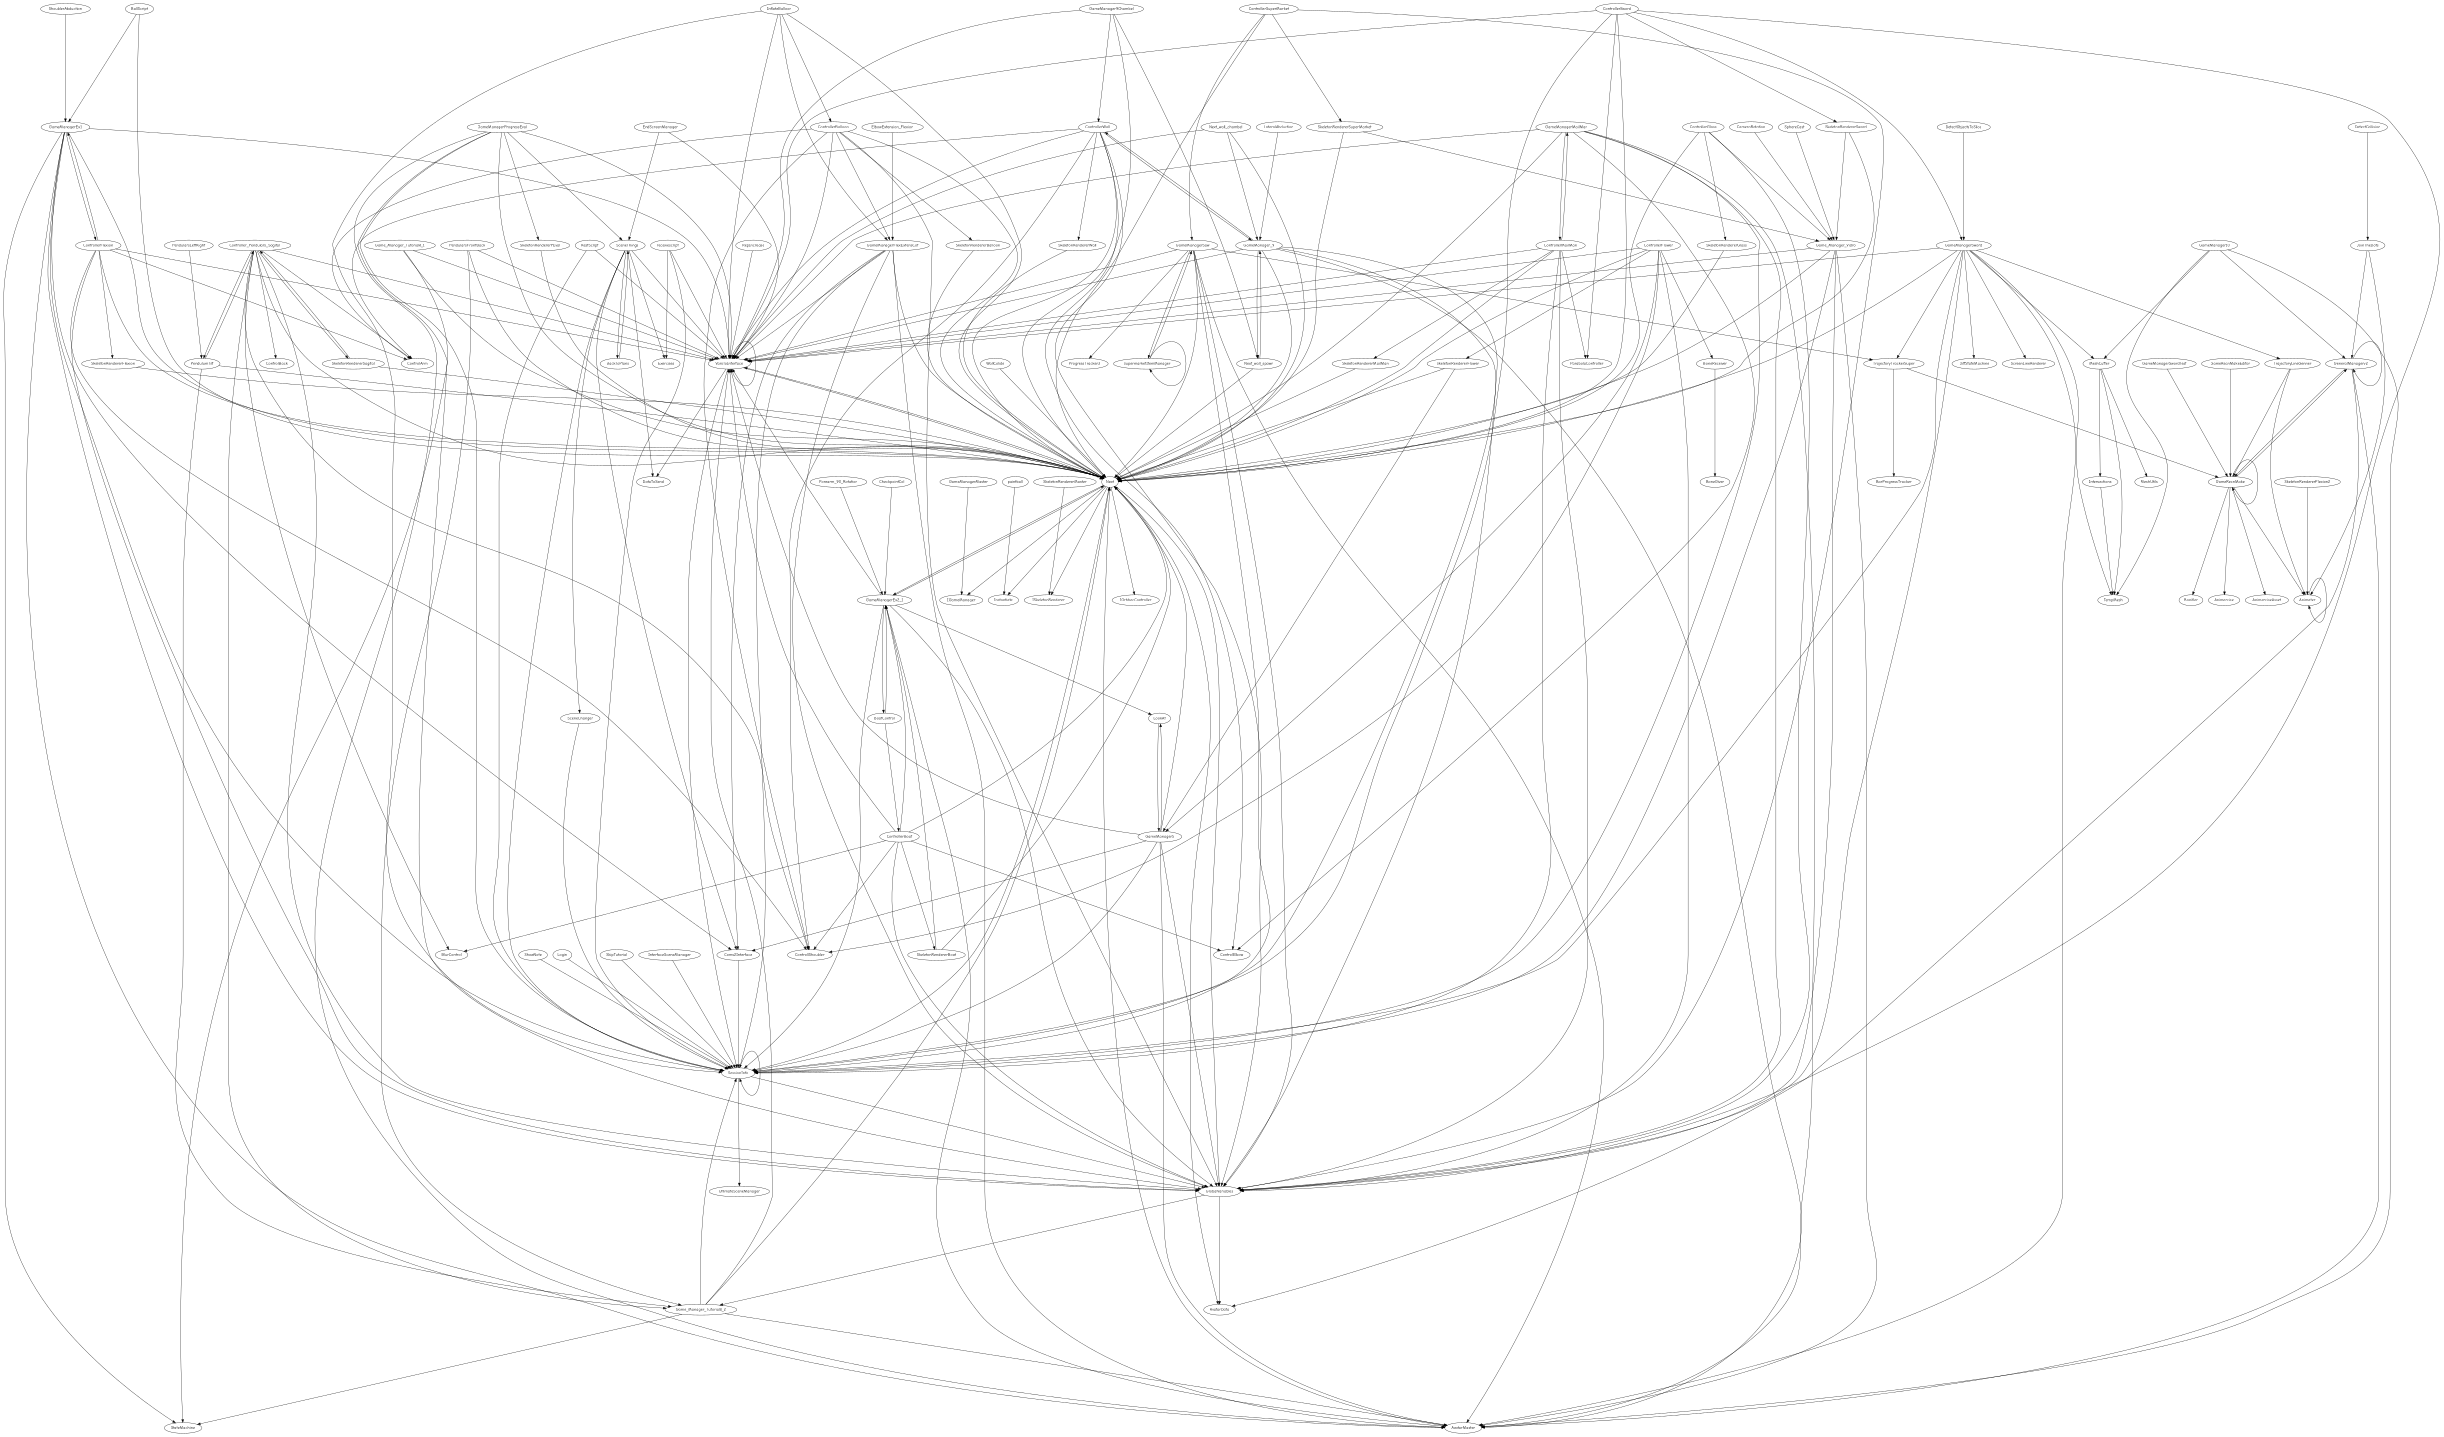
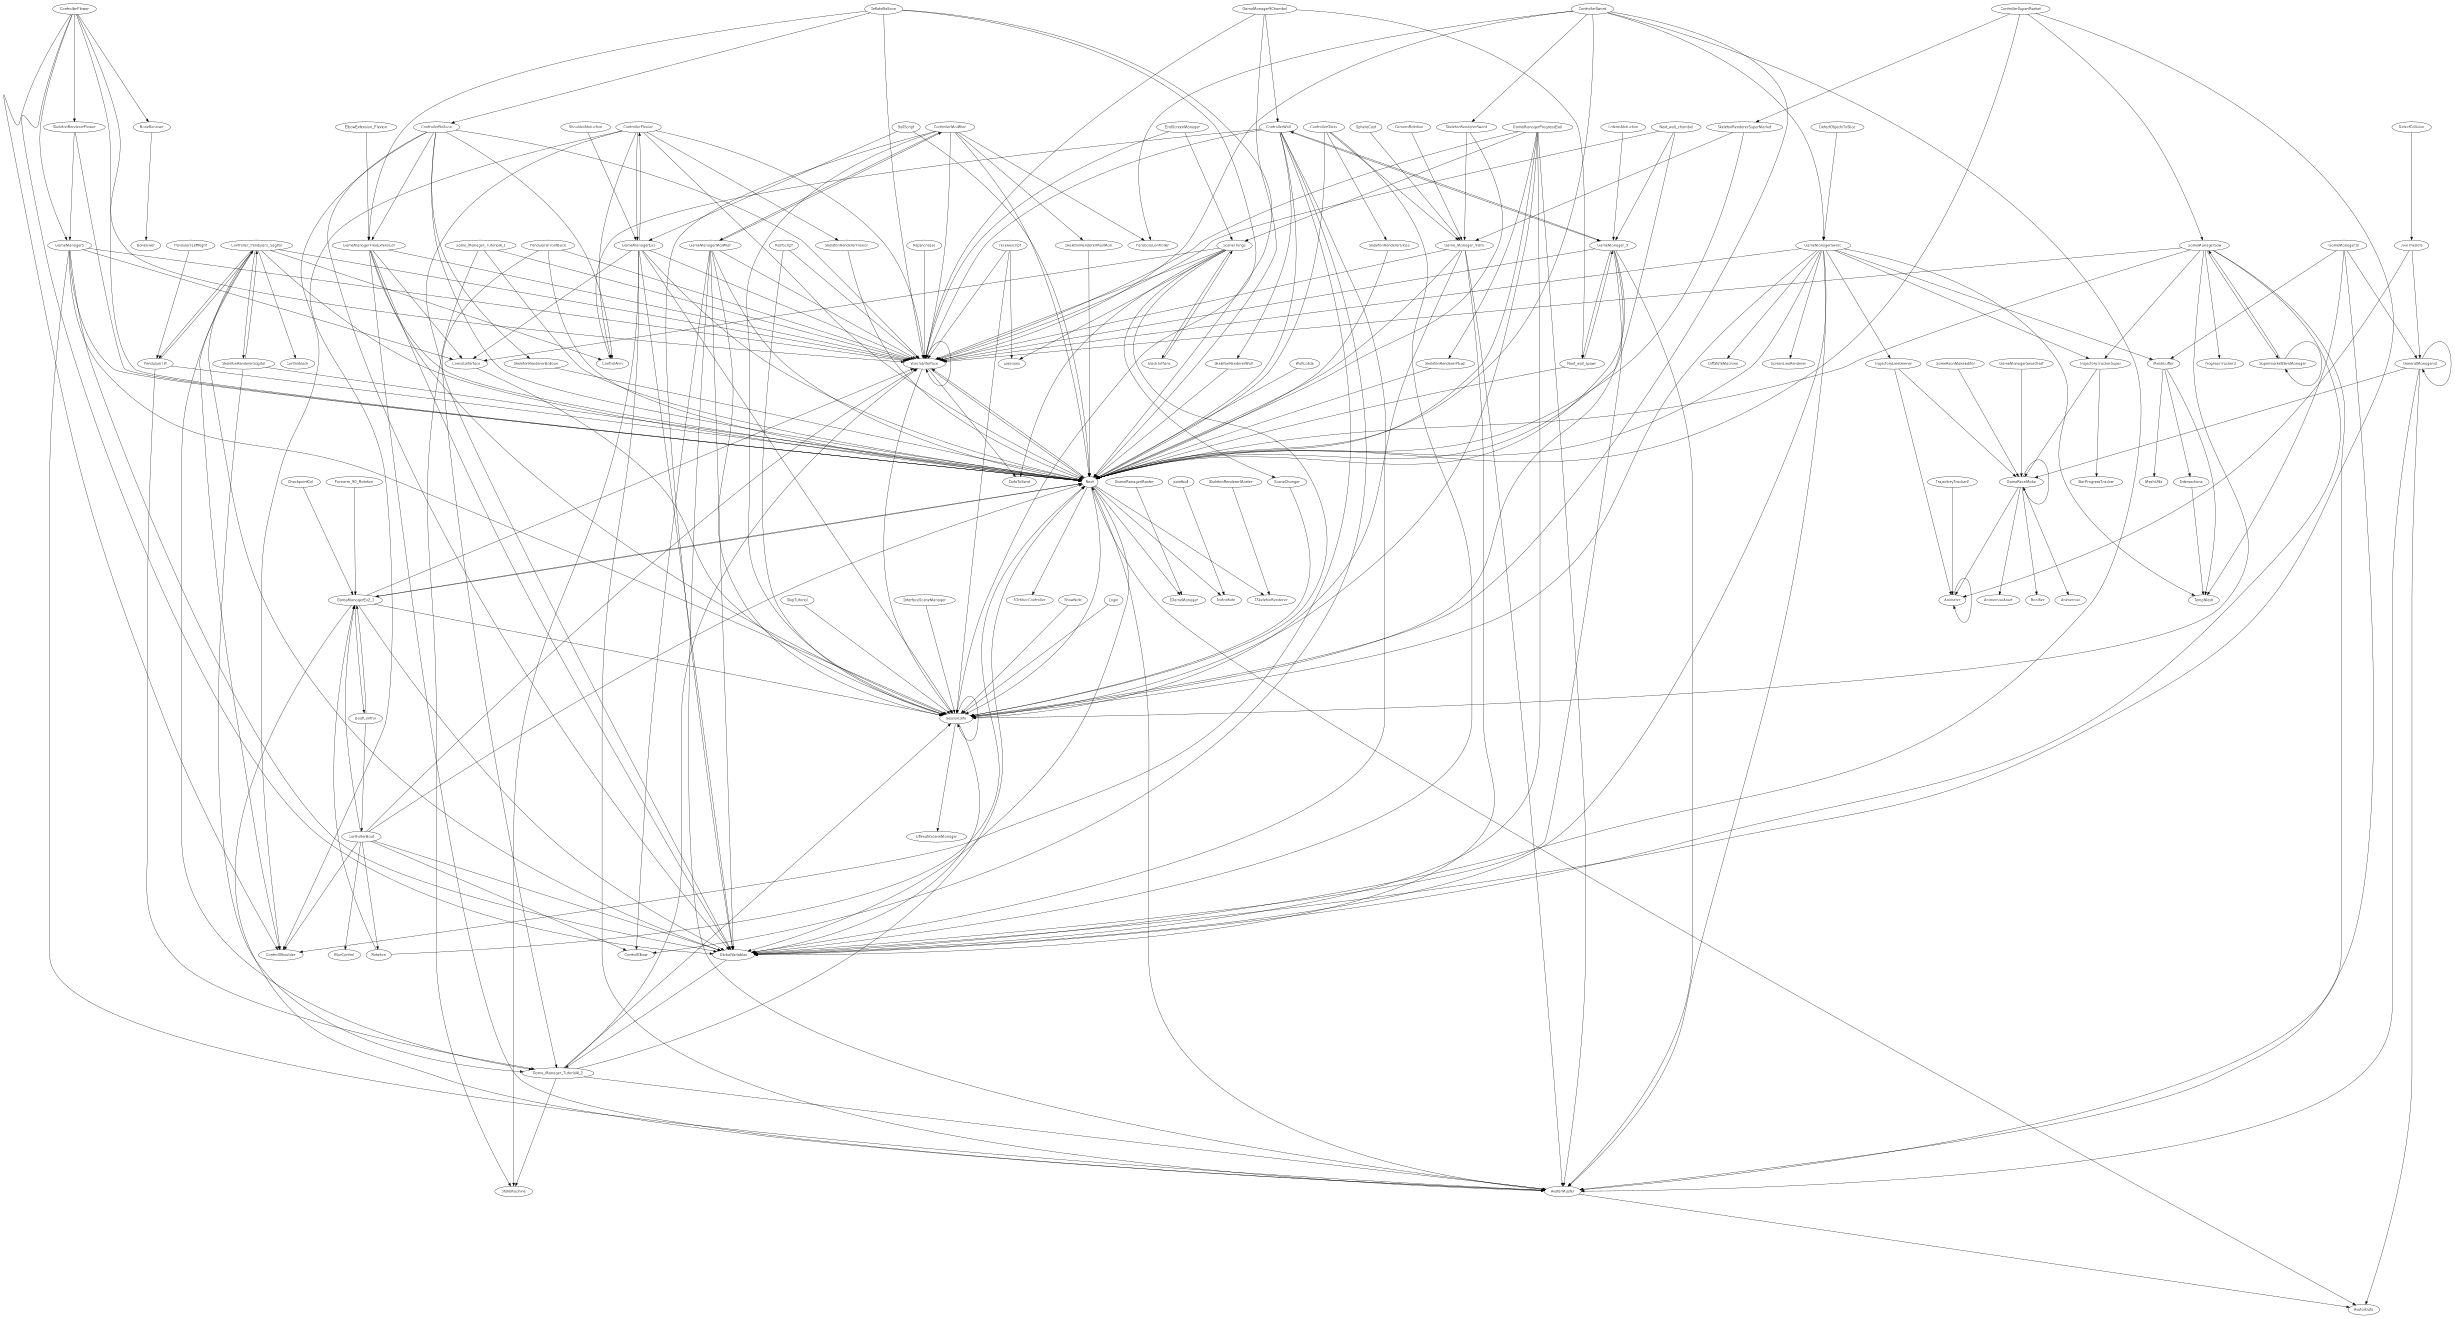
(2291, 425) -> none
(2307, 482) -> (1952, 482)
(305, 610) -> none
(1160, 718) -> none
none -> (222, 815)
(937, 955) -> (379, 955)
(1220, 1249) -> (1963, 1250)
